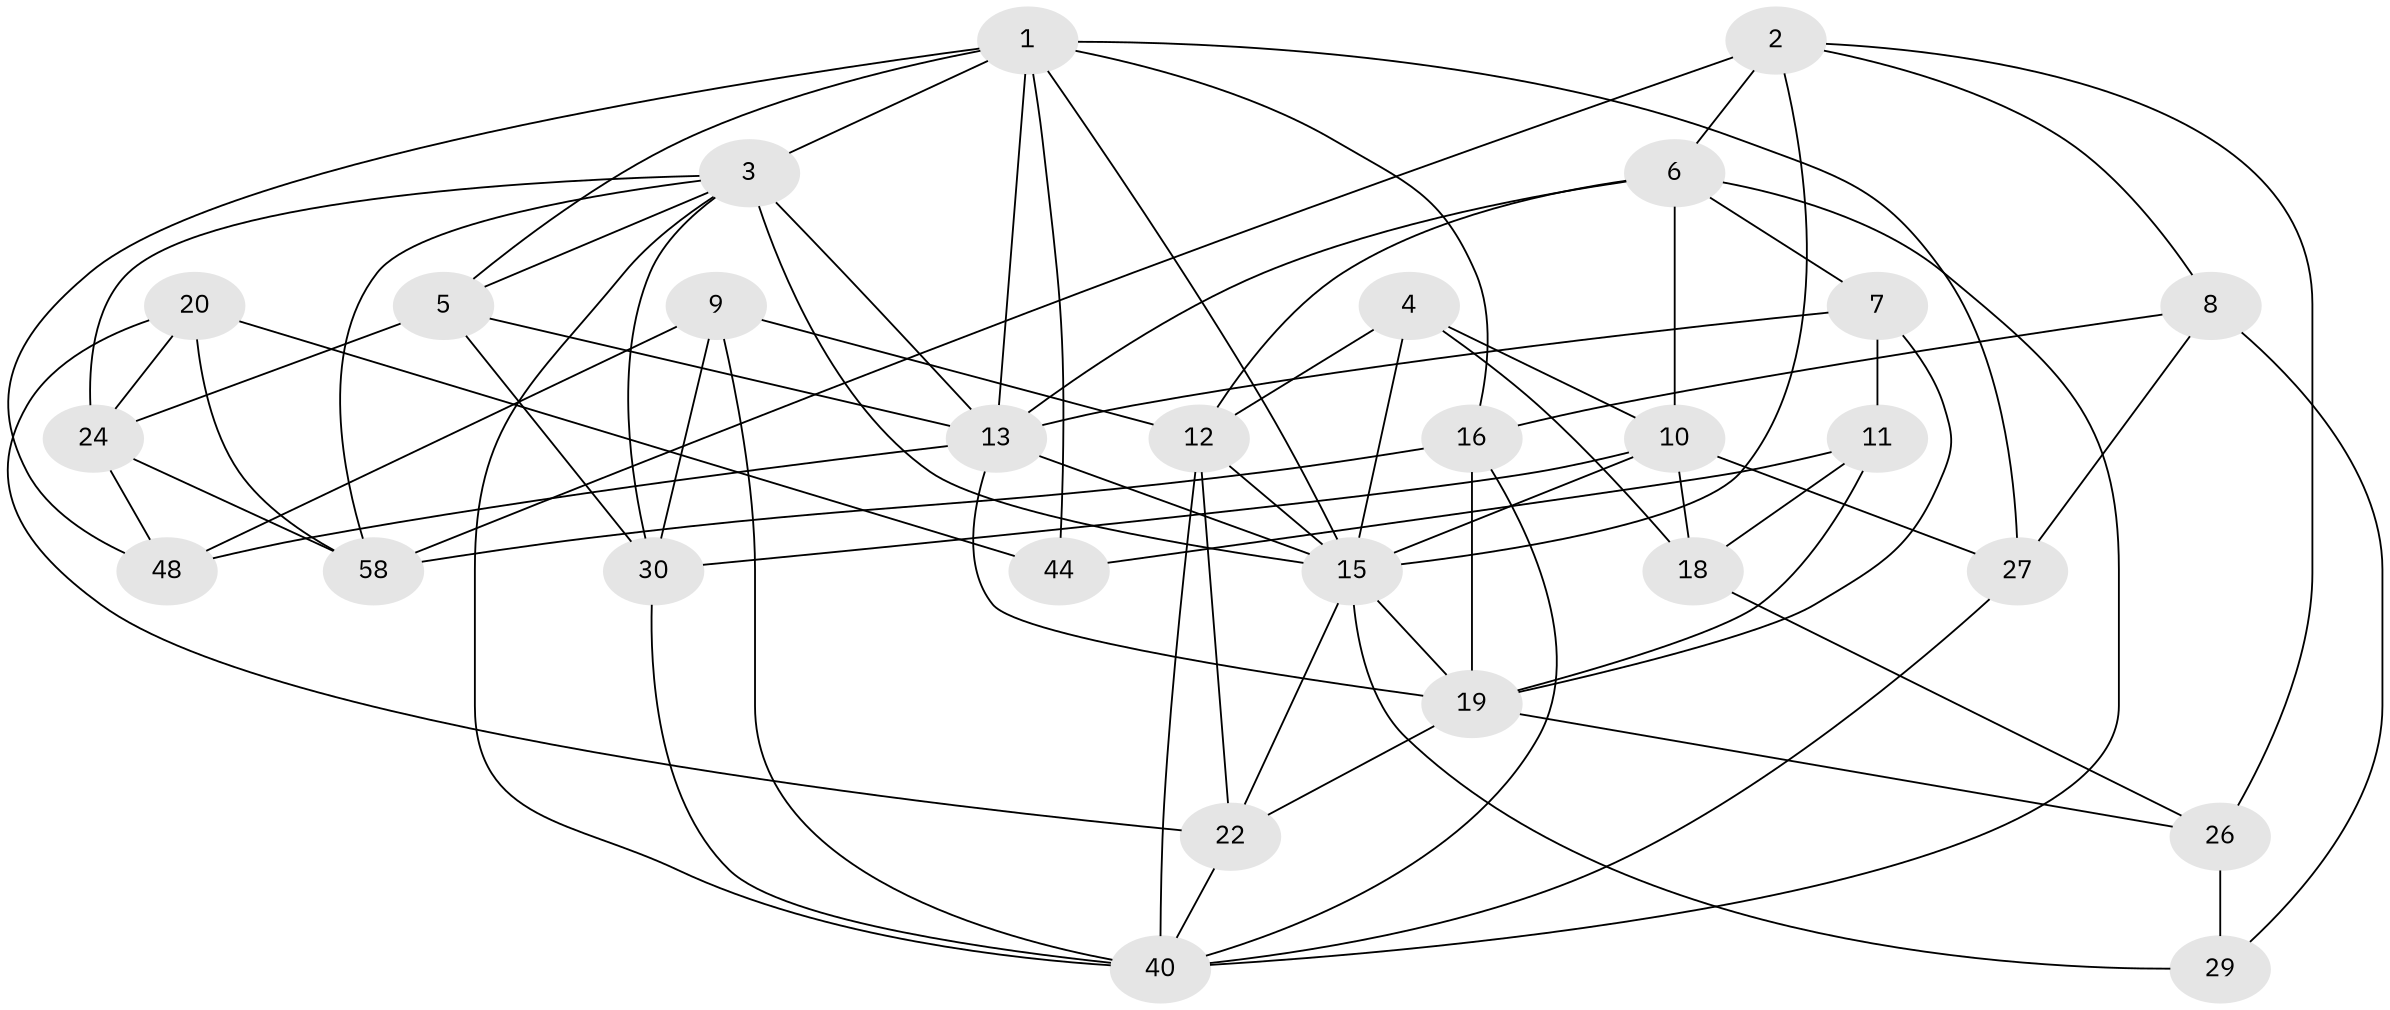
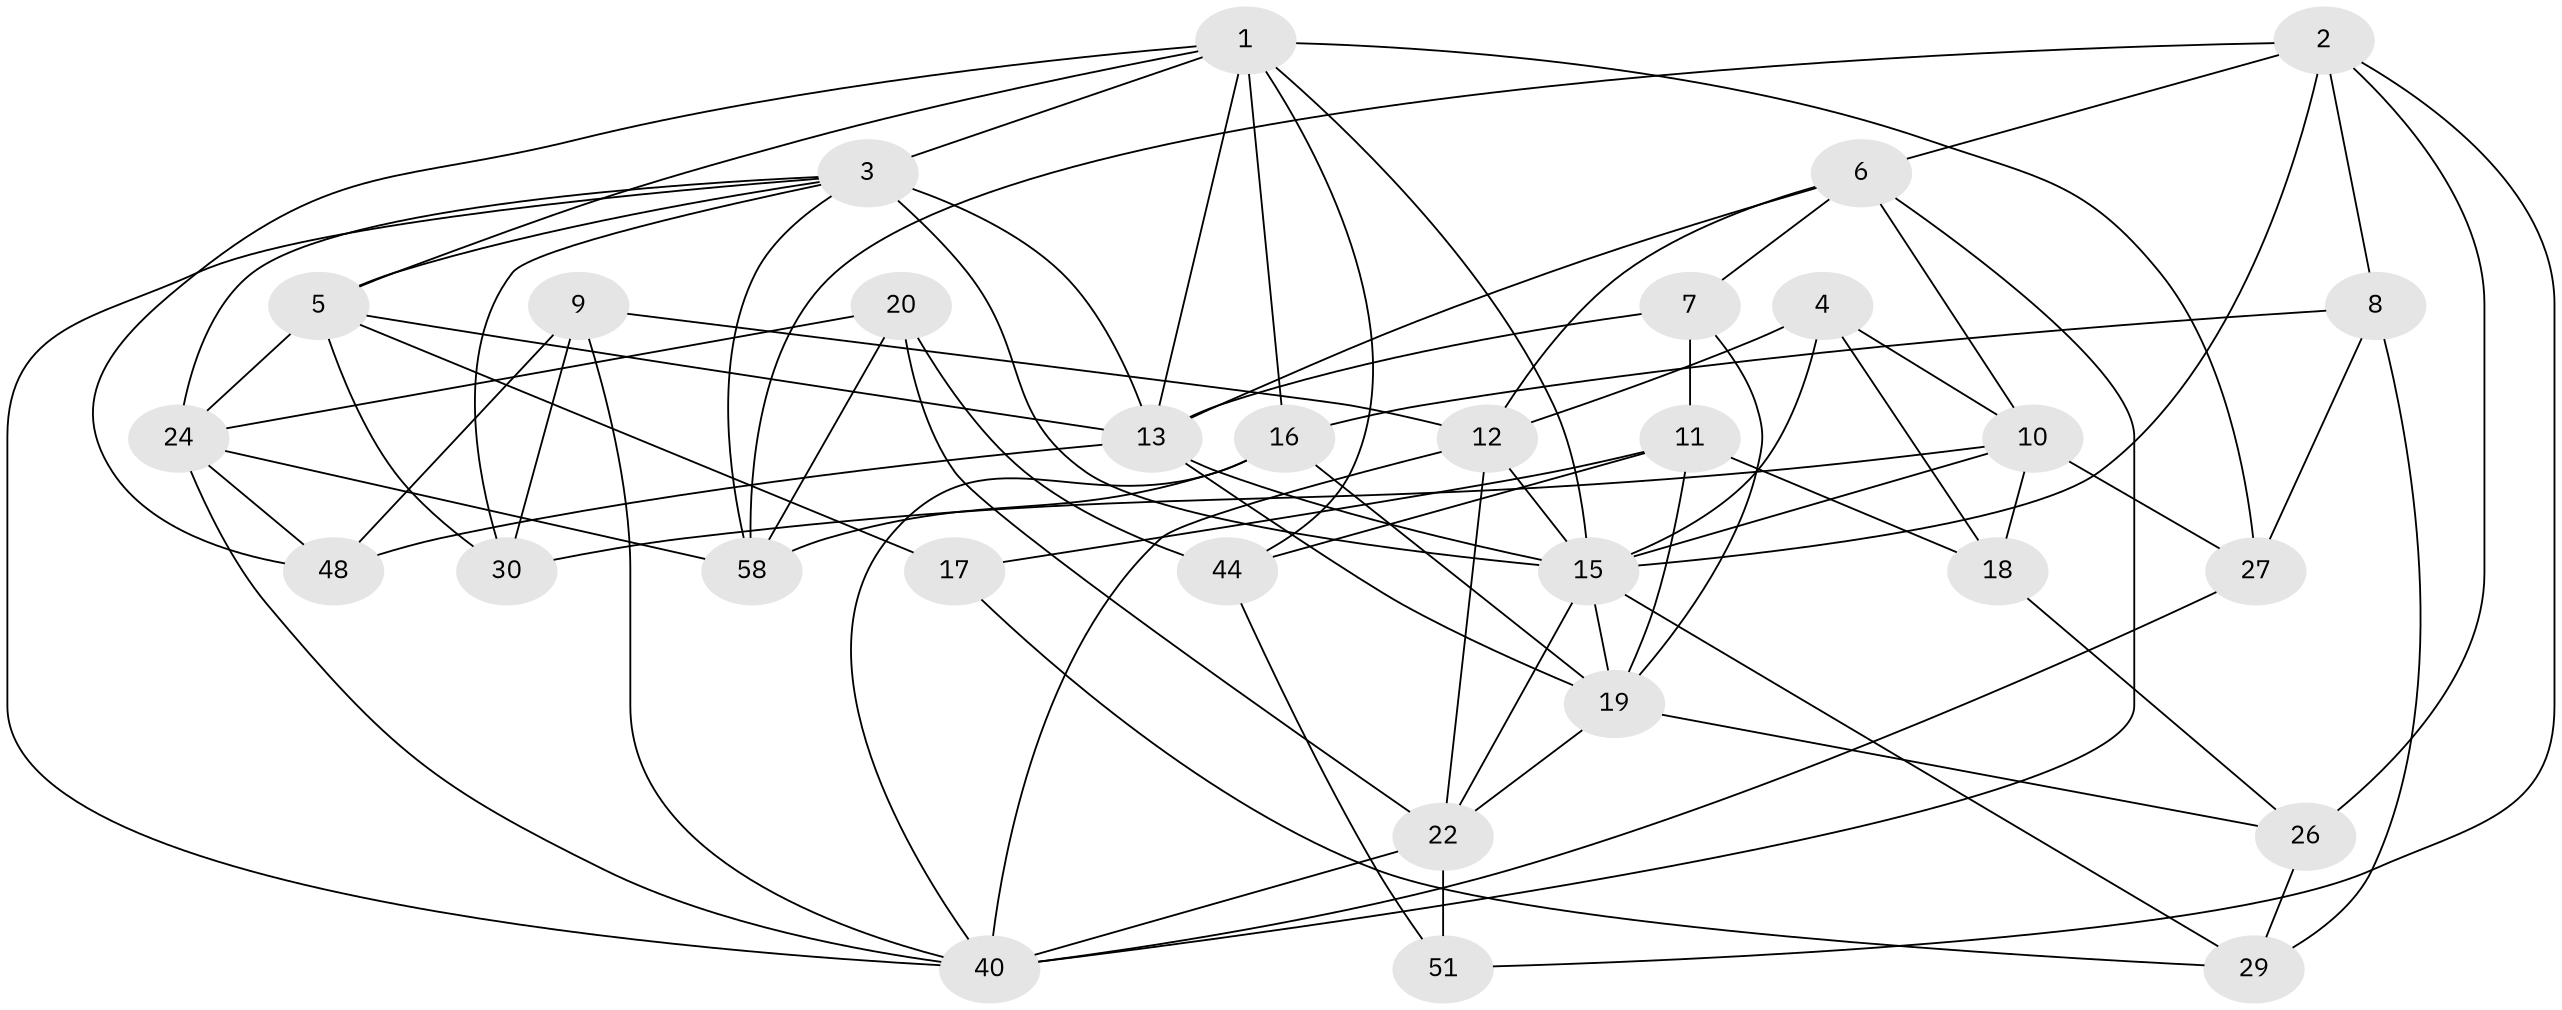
none -> (955, 571)
(763, 891) -> (499, 815)
none -> (1443, 969)
